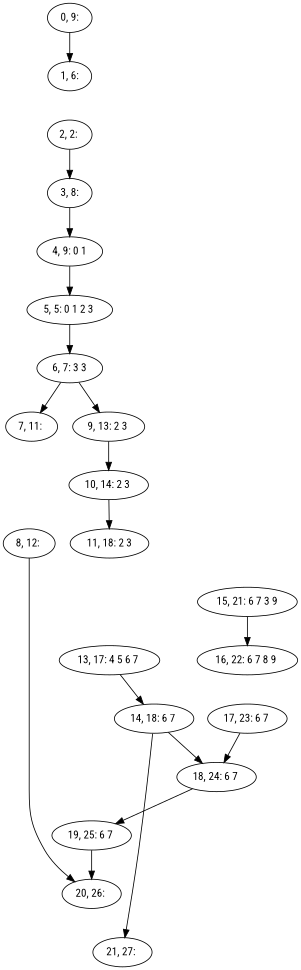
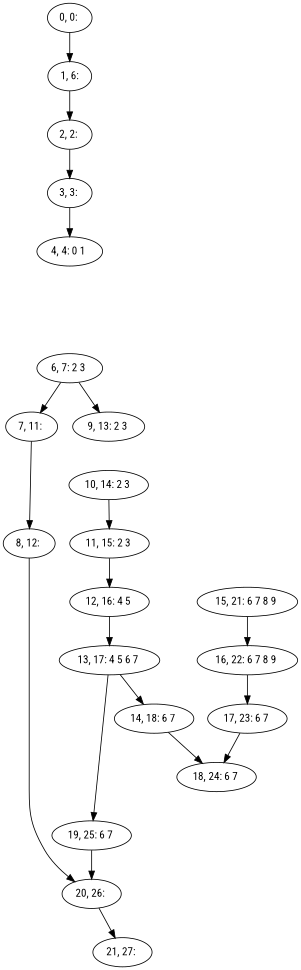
(70, 18) -> (70, 18)
none -> (70, 101)
(70, 193) -> (70, 193)
(70, 251) -> (70, 251)
(70, 310) -> none
(70, 368) -> (70, 368)
(109, 452) -> none
none -> (31, 481)
(110, 543) -> (110, 543)
none -> (110, 602)
(247, 602) -> (247, 602)
none -> (247, 685)
(158, 805) -> (101, 744)
(141, 832) -> (105, 919)
